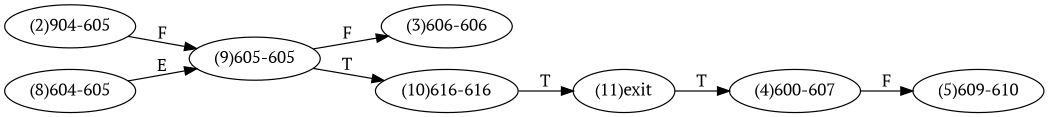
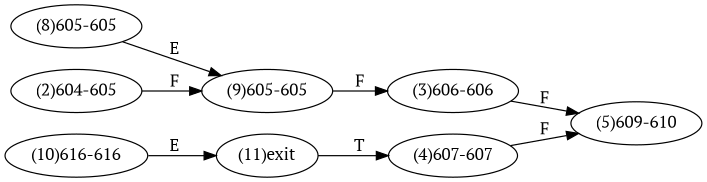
(70, 26) -> (76, 91)
(343, 73) -> none
(546, 82) -> (175, 147)
(70, 91) -> (76, 26)
(795, 91) -> (453, 156)
none -> (539, 106)
